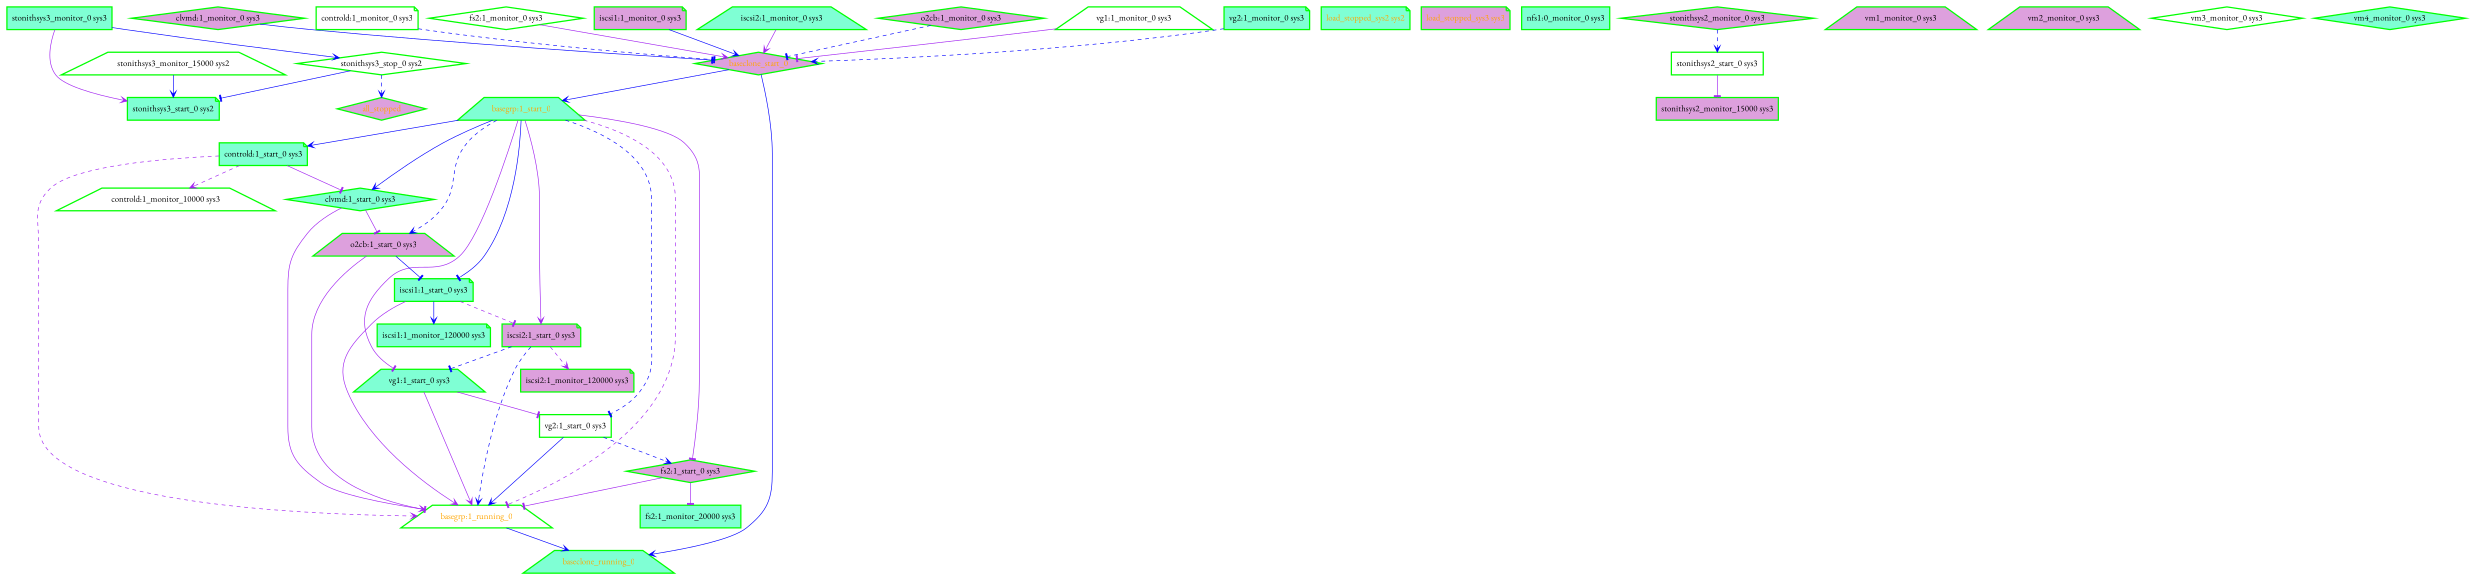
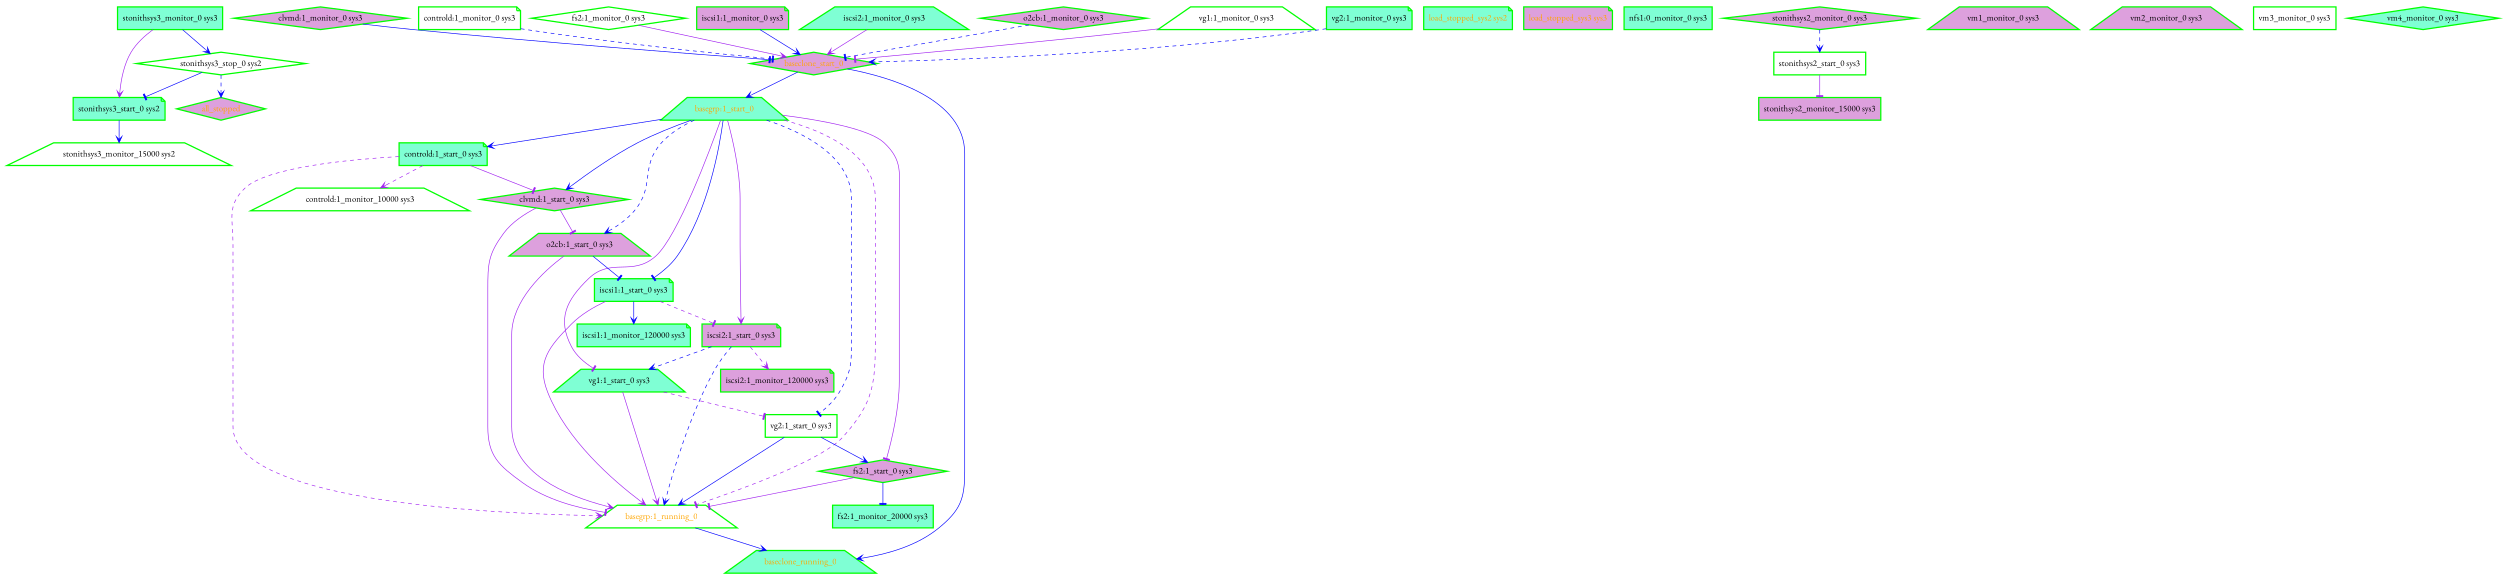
(2227, 18) -> (2295, 18)
(173, 83) -> (119, 128)
(360, 199) -> (554, 199)
(482, 357) -> (683, 357)
(497, 403) -> (713, 404)
(634, 449) -> (842, 448)
(691, 492) -> (883, 492)
